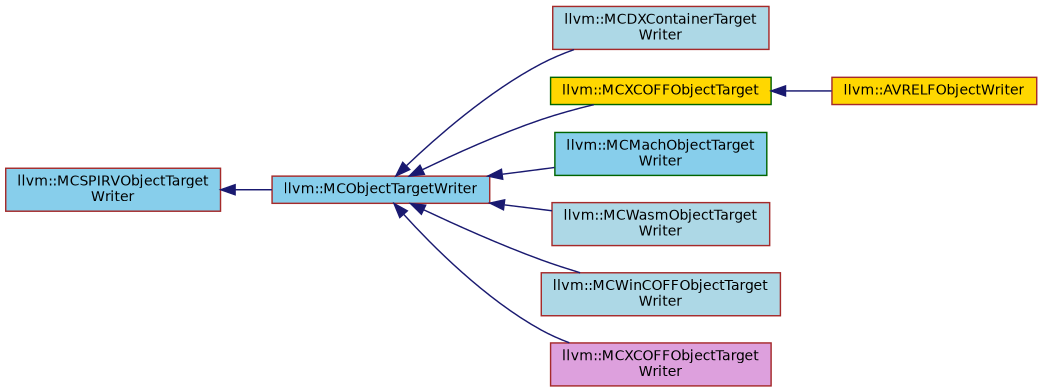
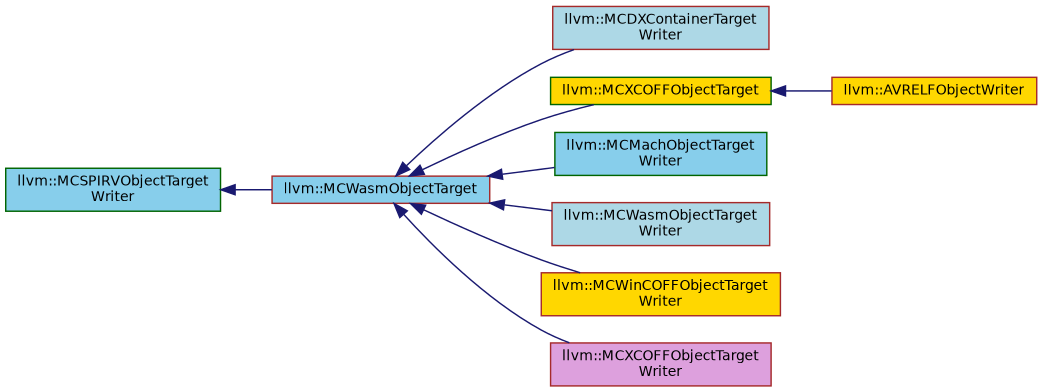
(113, 190) -> (113, 190)
(381, 190) -> (381, 190)
(661, 294) -> (661, 294)
